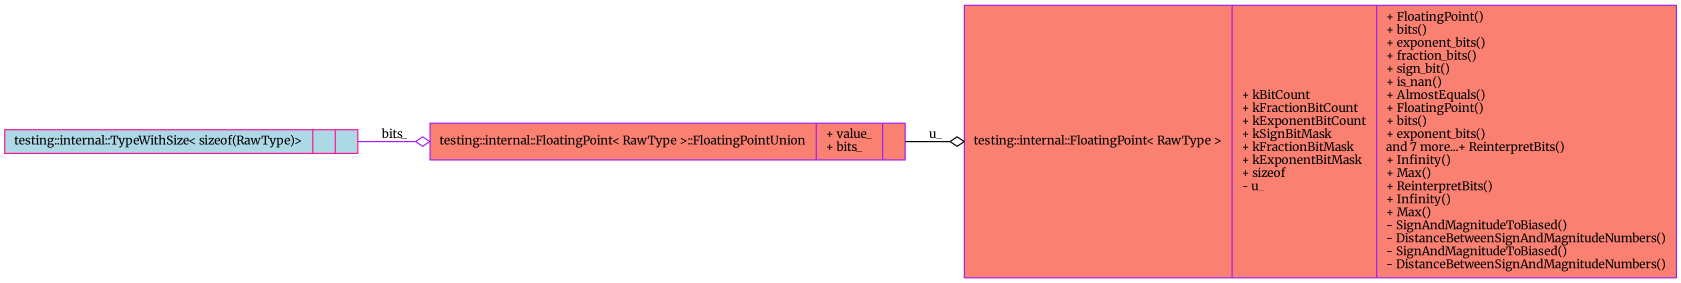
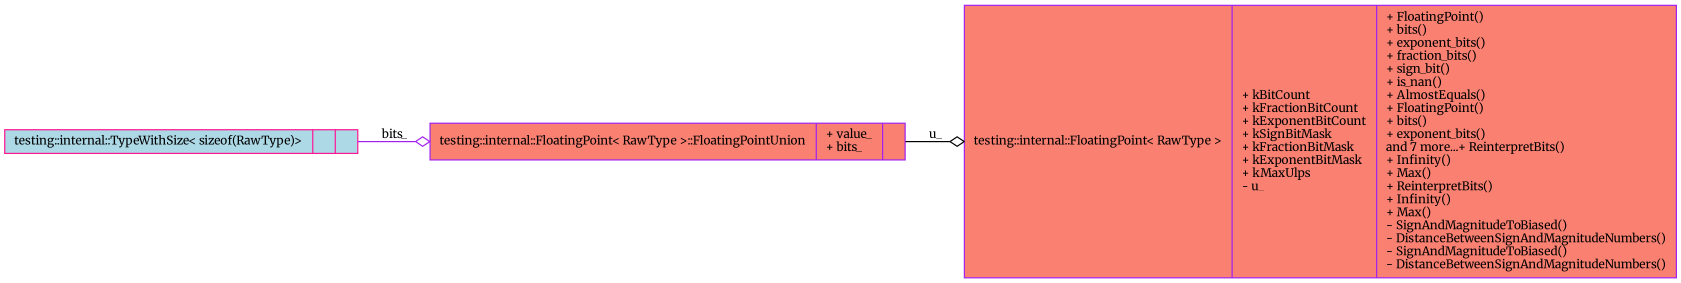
(1264, 174) -> (1277, 174)
